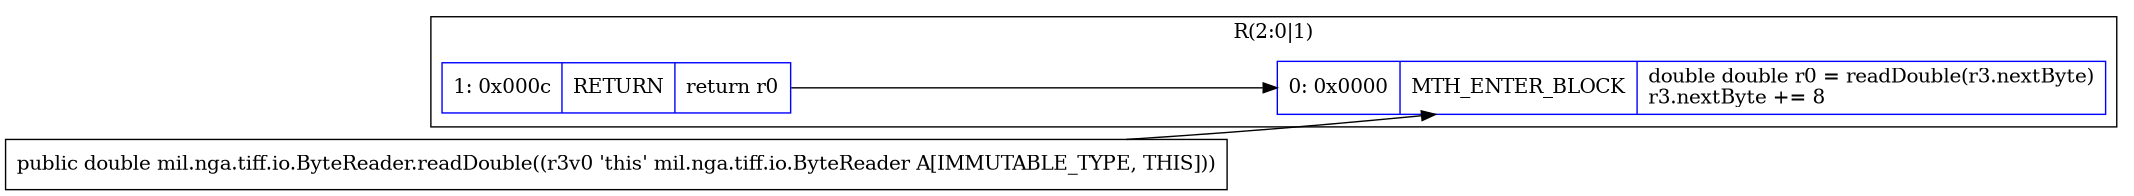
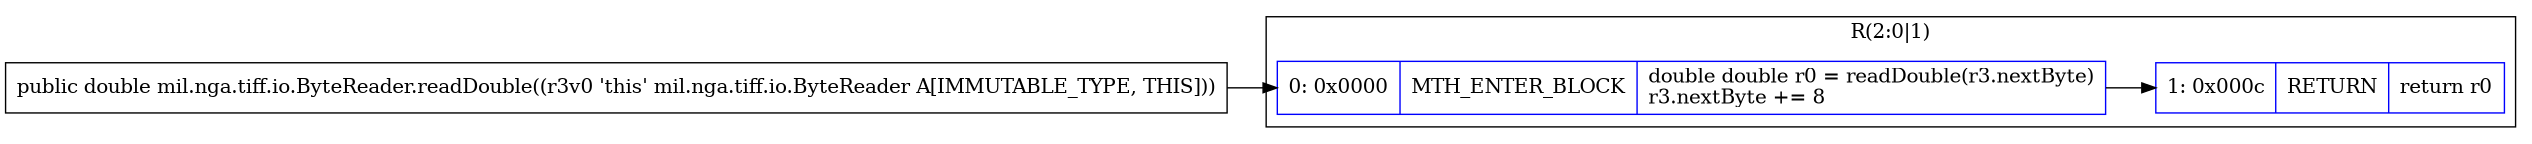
(1027, 88) -> (2124, 88)
